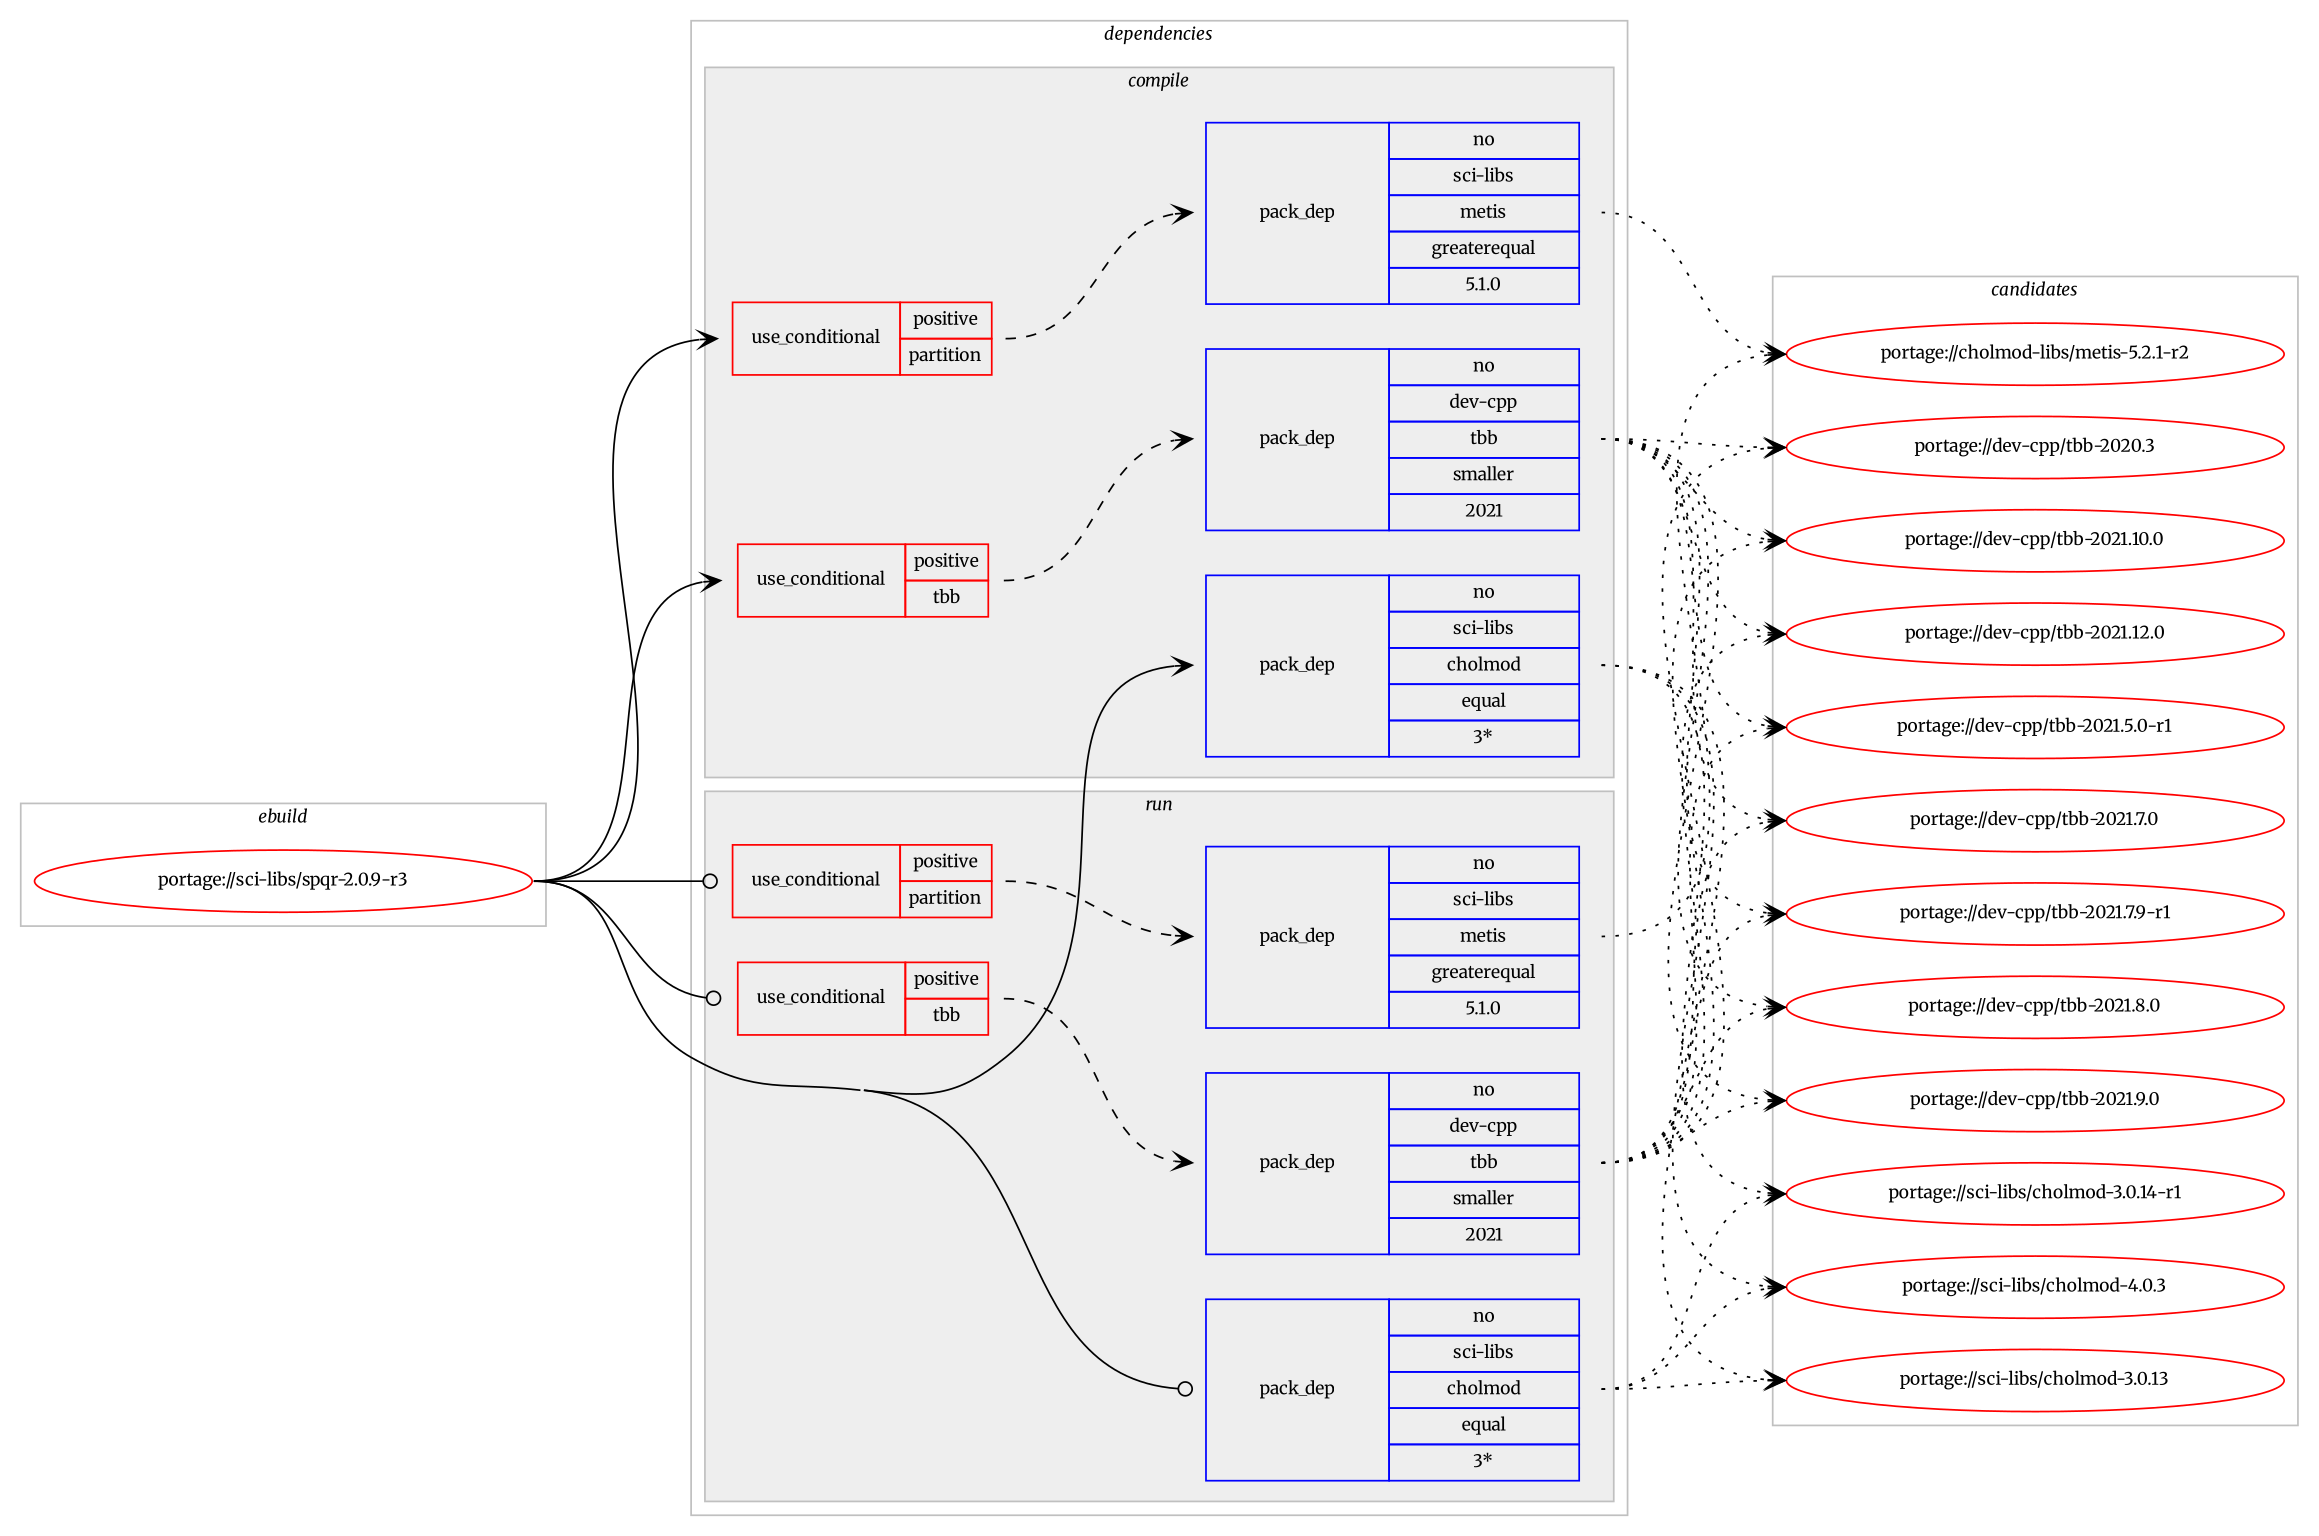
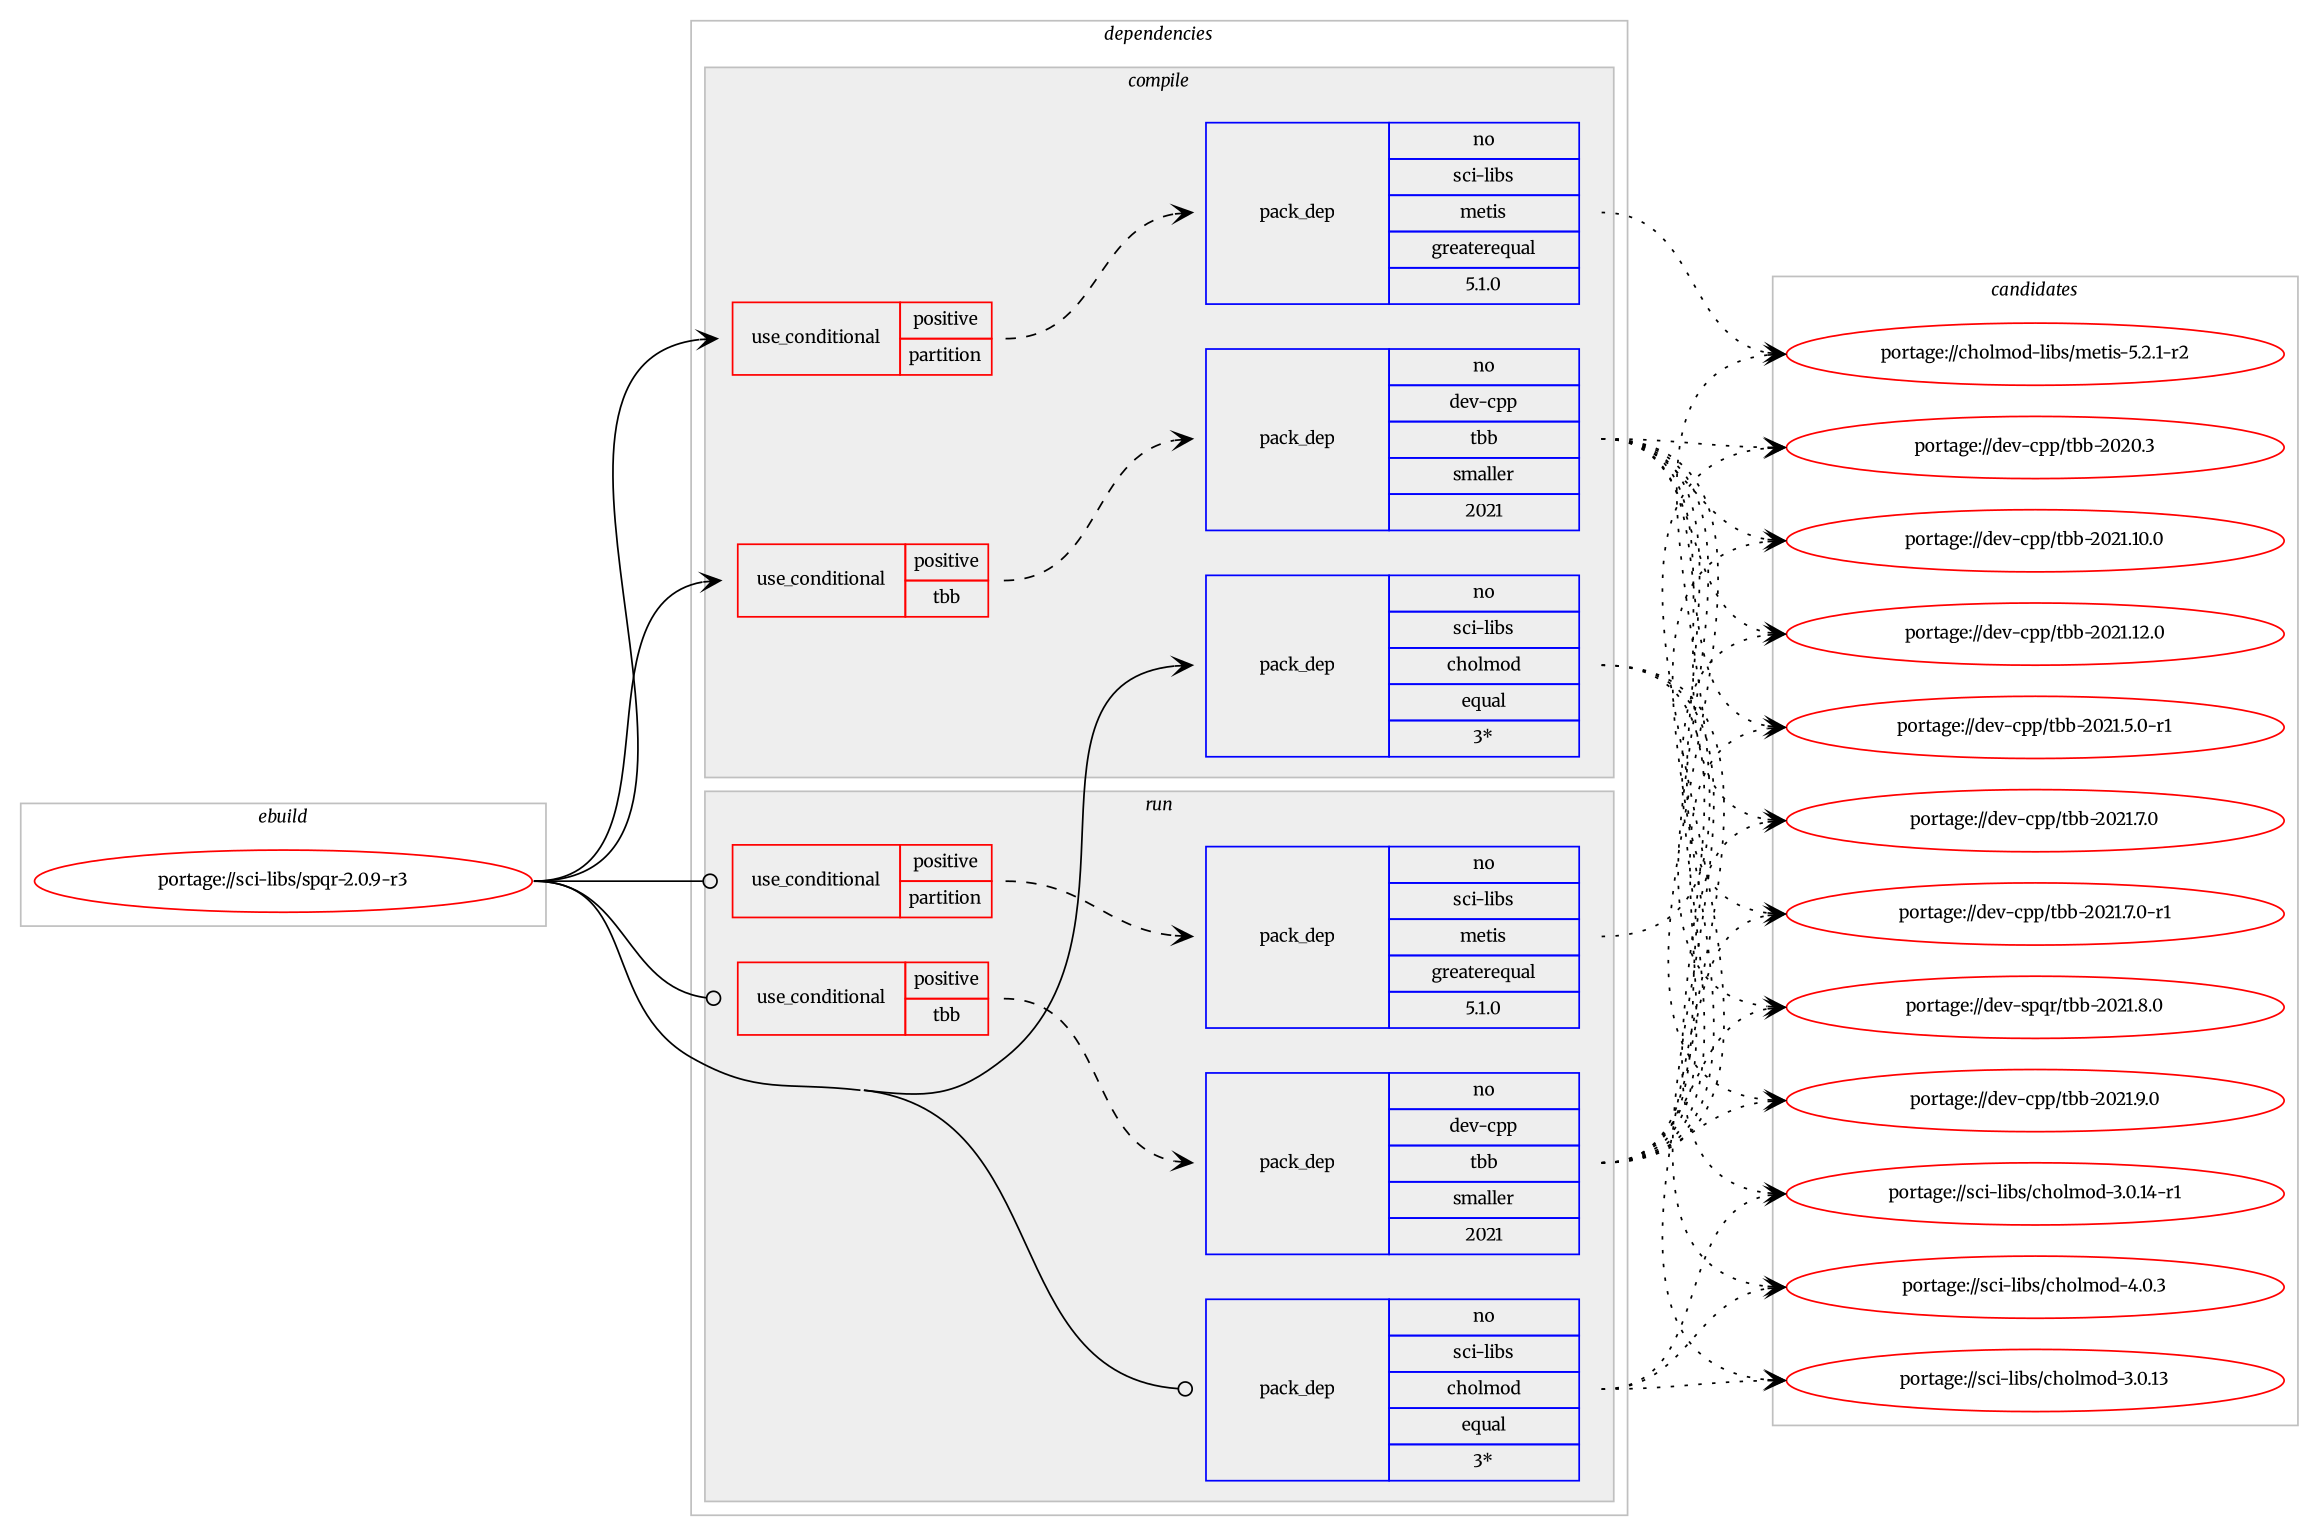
(2035, 914) -> (2035, 914)
(2035, 1007) -> (2035, 1007)
